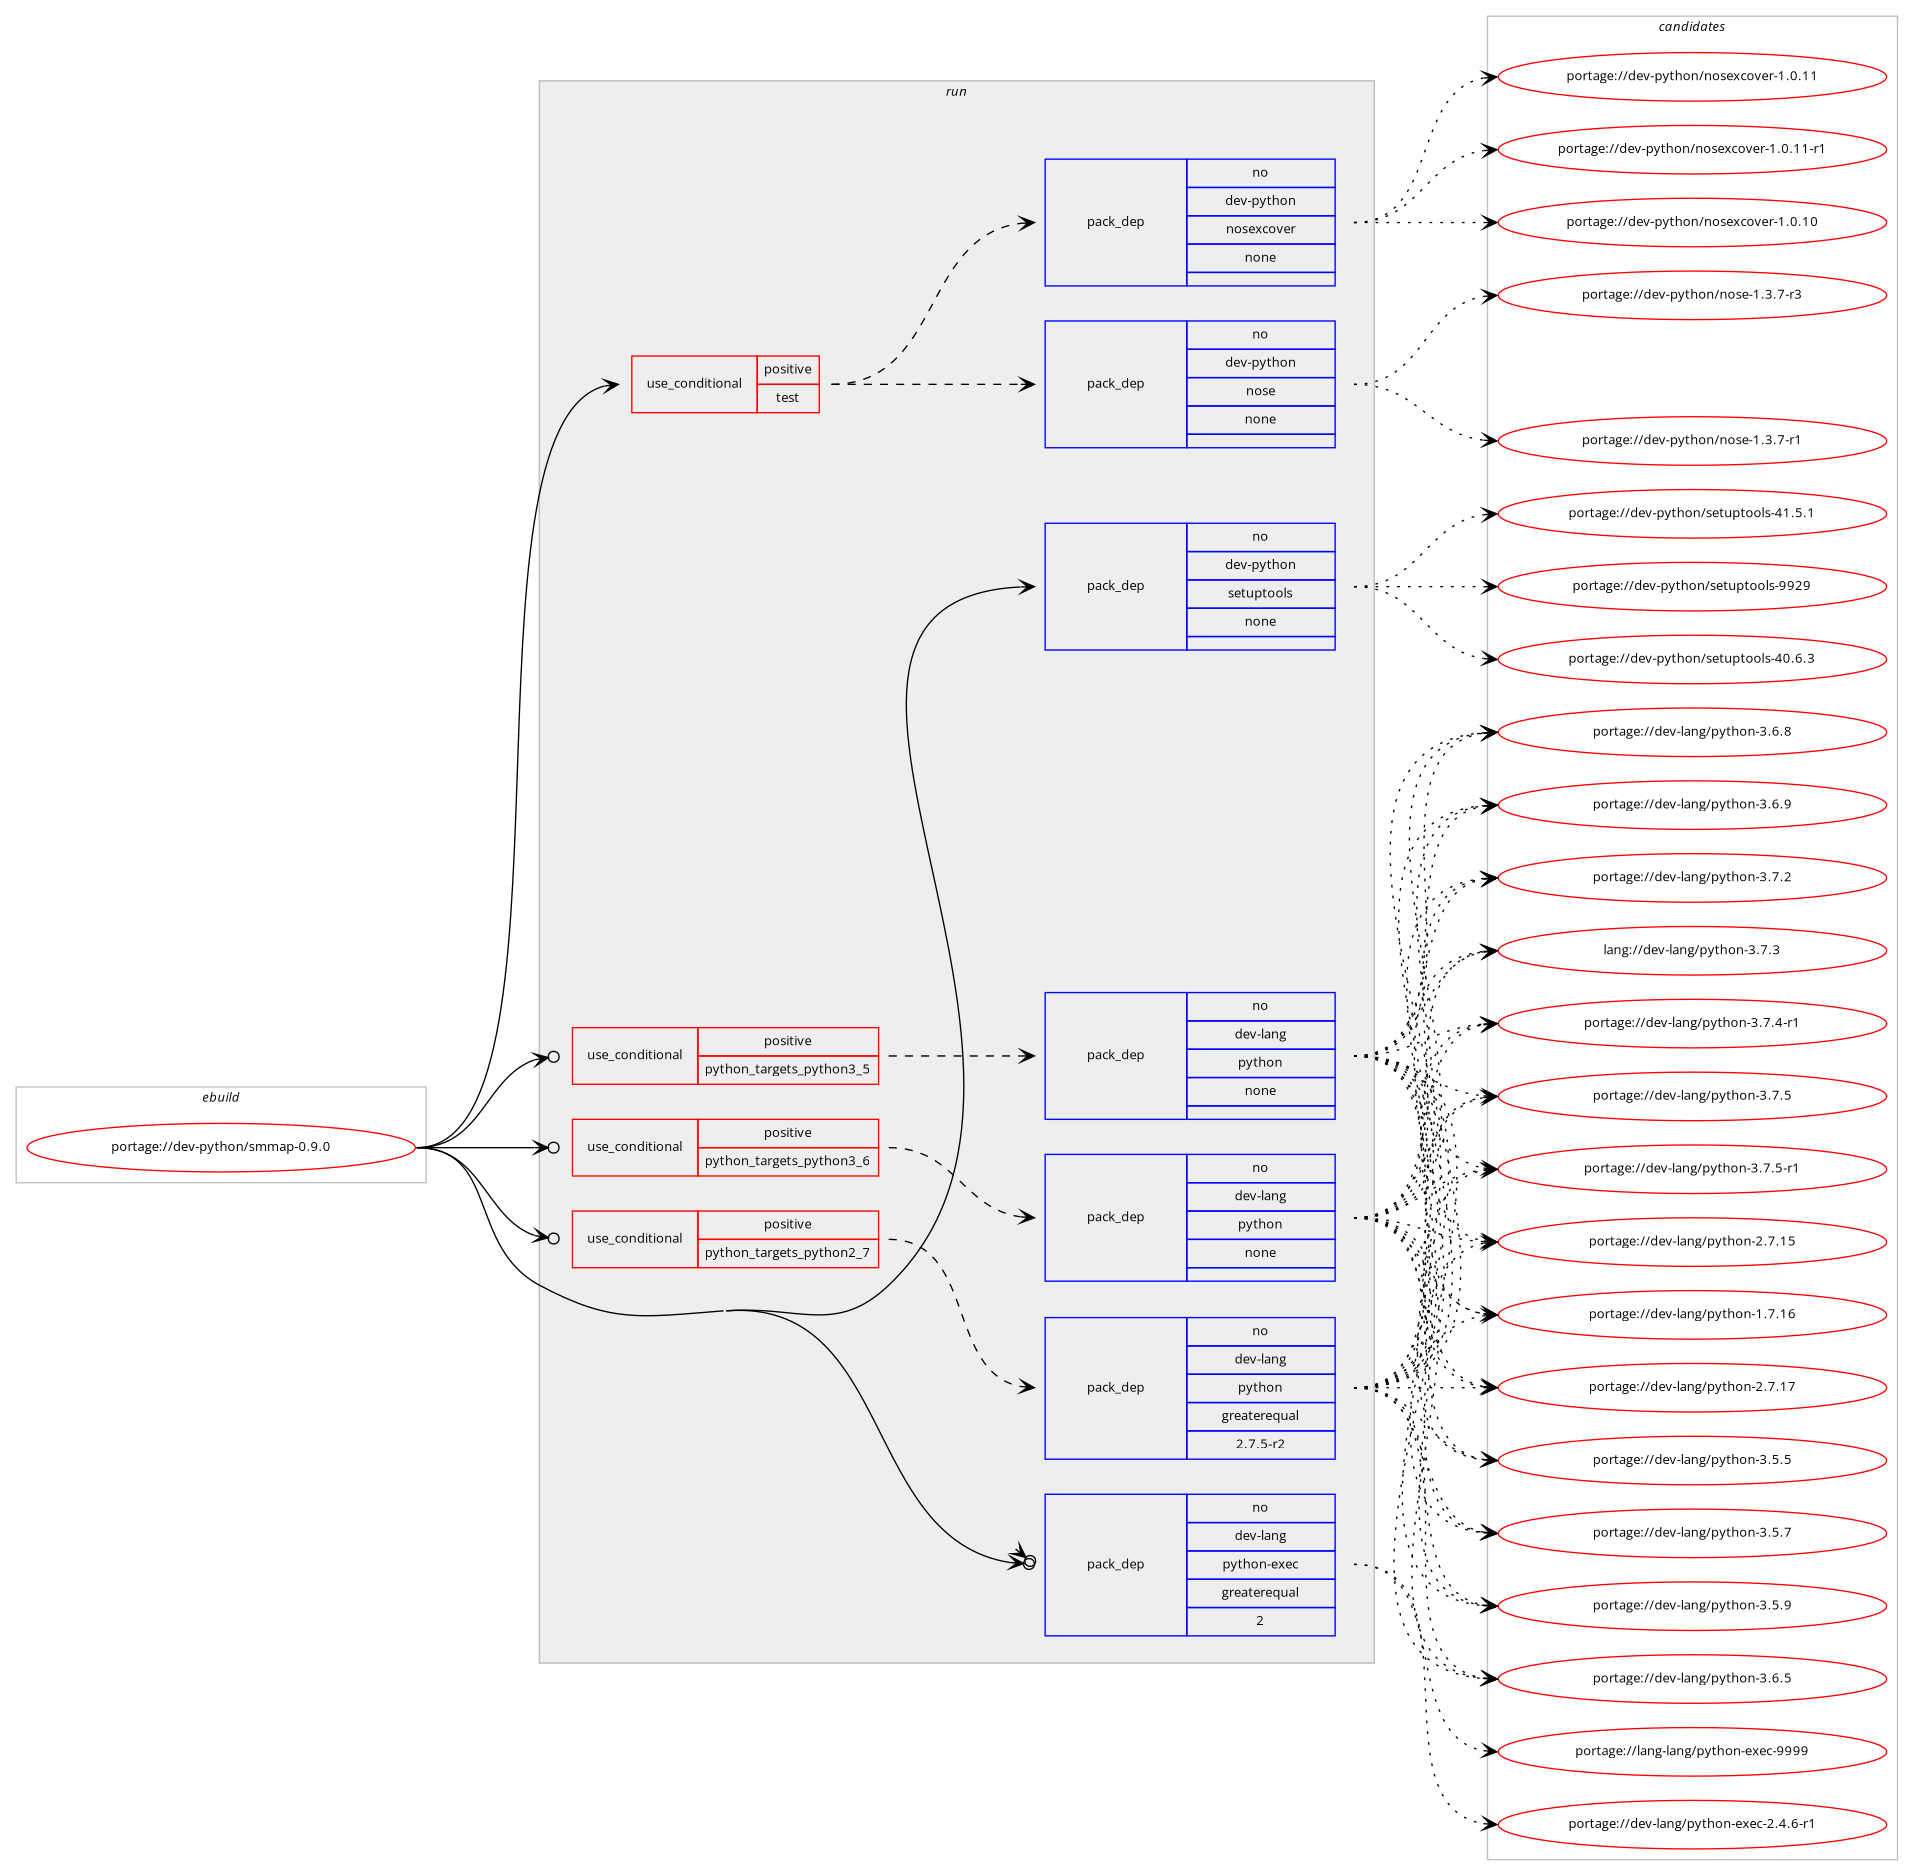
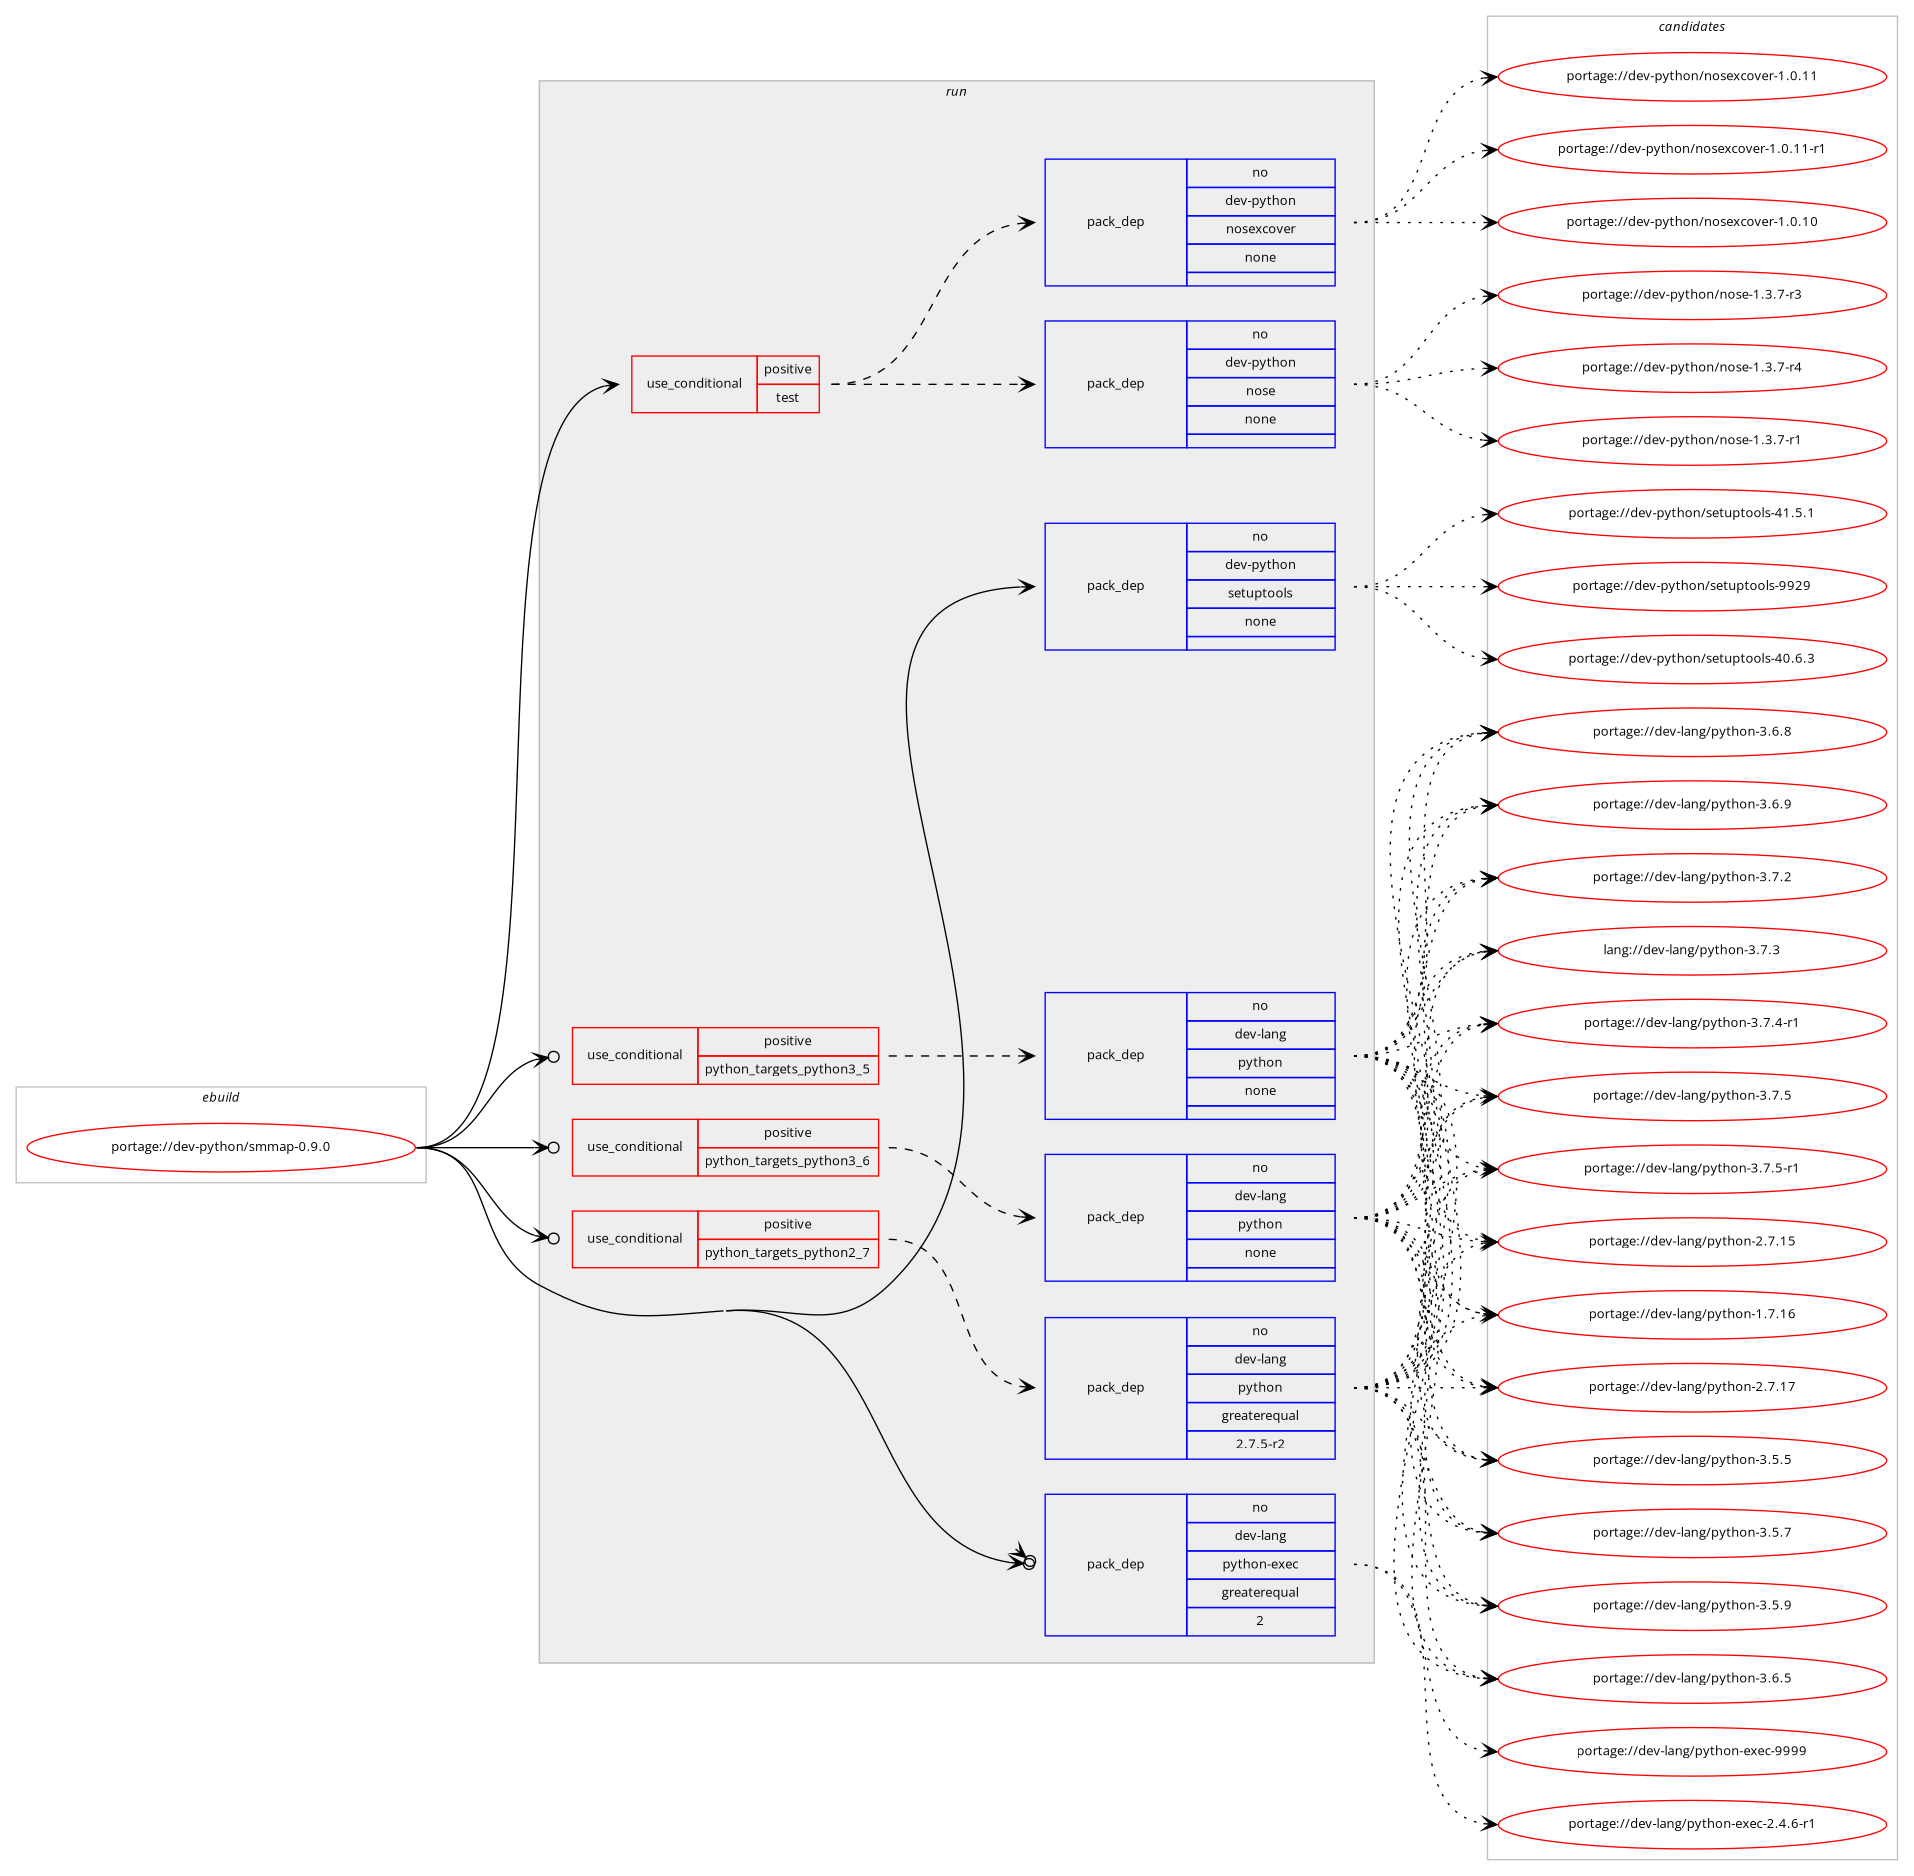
none -> (1693, 368)
(1693, 1752) -> (1693, 1752)
